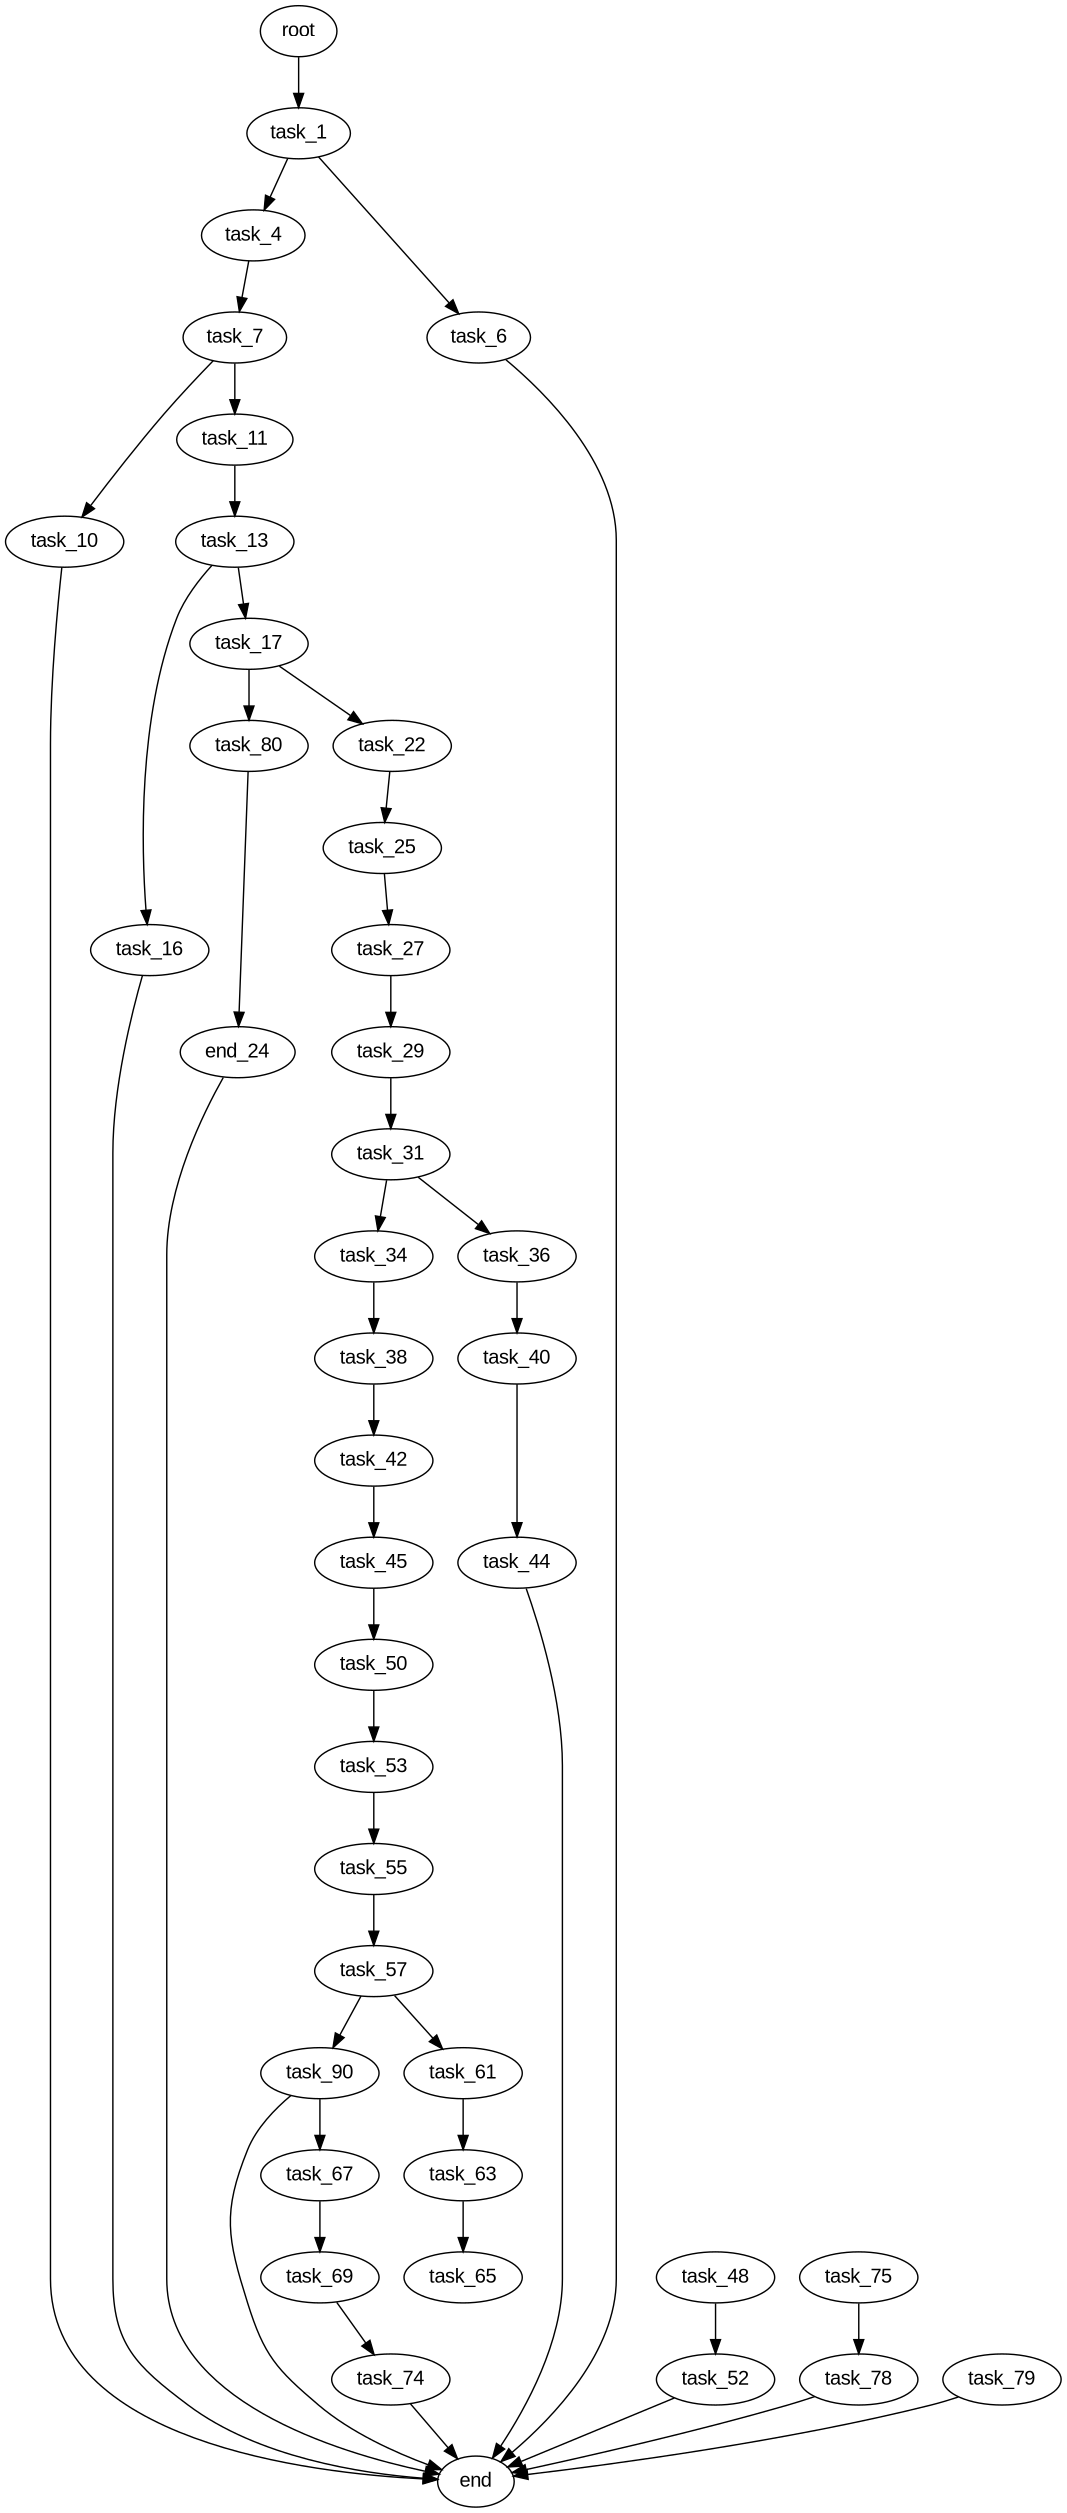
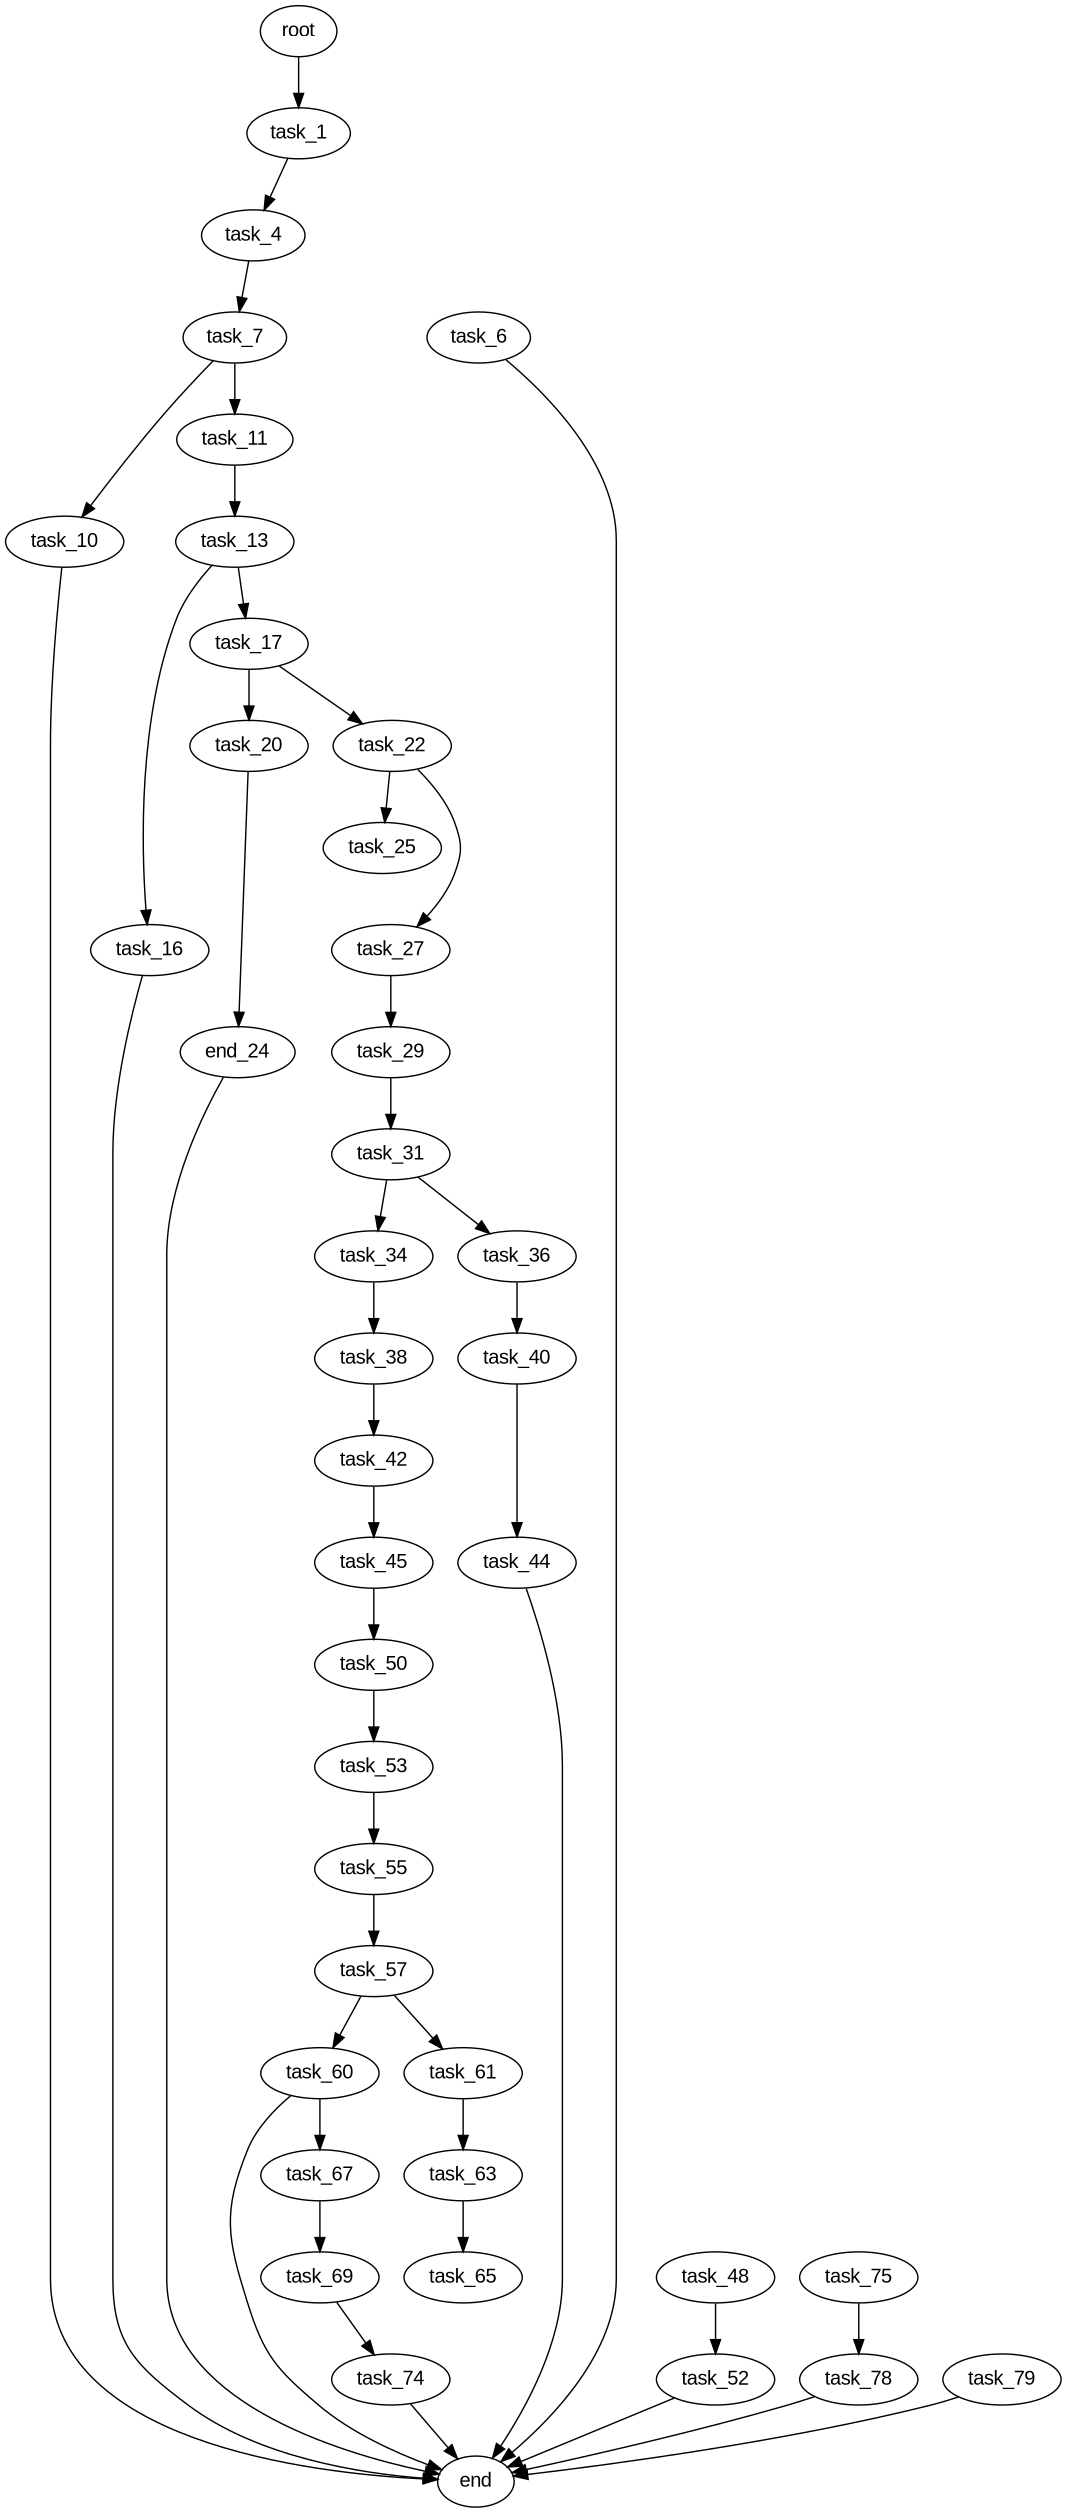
(384, 230) -> none
(249, 746) -> (249, 746)
(386, 892) -> (460, 841)
(320, 2073) -> (320, 2073)
